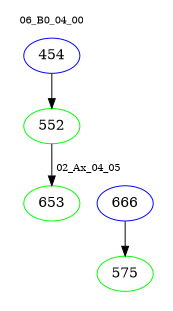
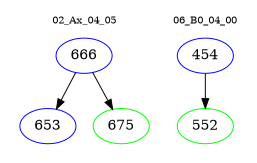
(52, 165) -> (68, 86)
(52, 203) -> (48, 126)
(125, 274) -> (121, 126)
